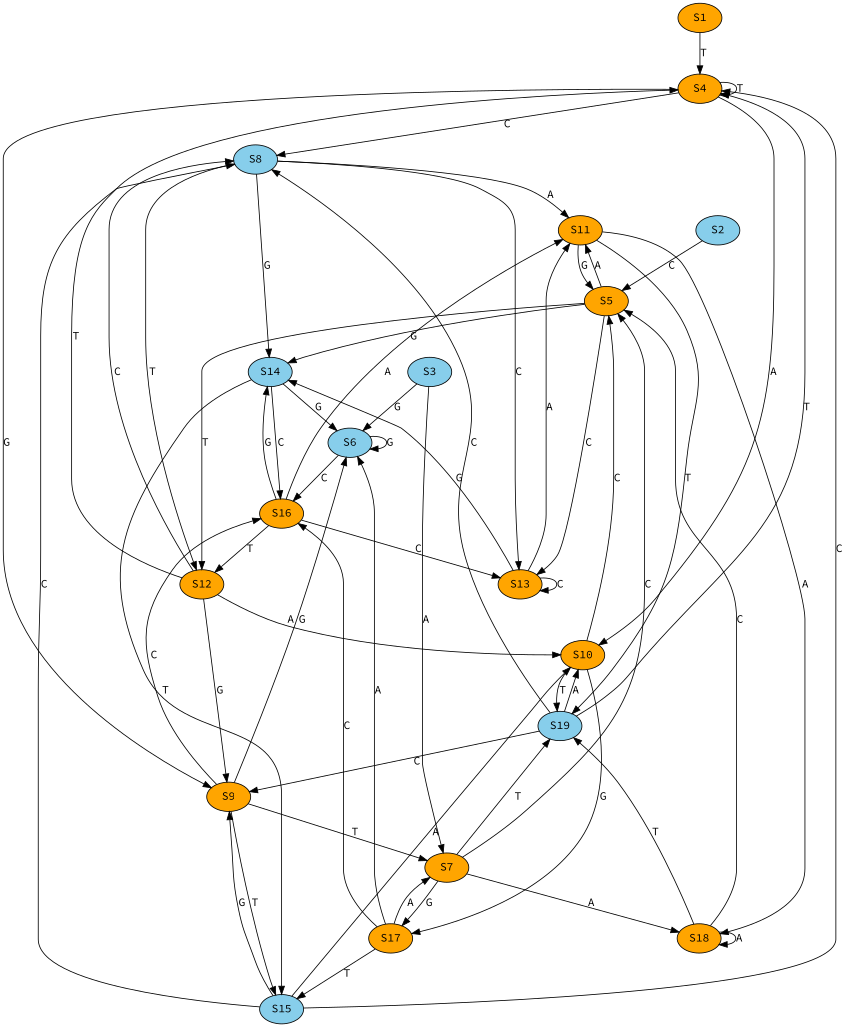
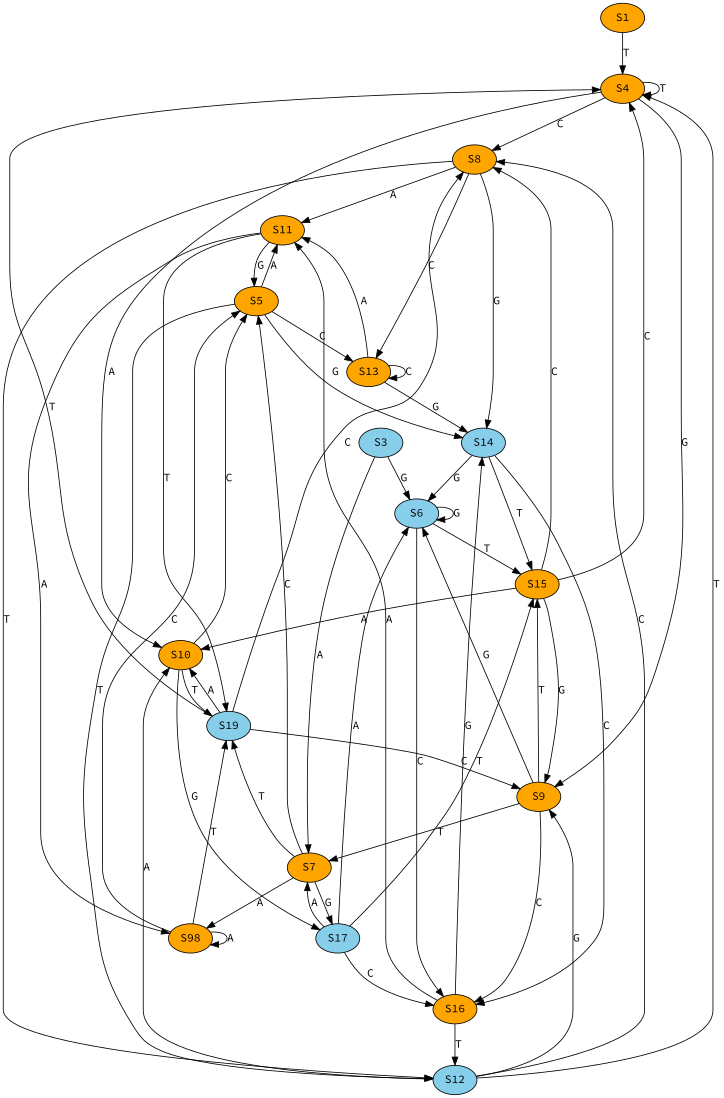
(256, 160) -> (474, 160)
(718, 230) -> none
none -> (469, 545)
(397, 548) -> none
(202, 584) -> (455, 1080)
(391, 938) -> (338, 938)
(699, 938) -> (190, 938)
(282, 1009) -> (537, 584)
